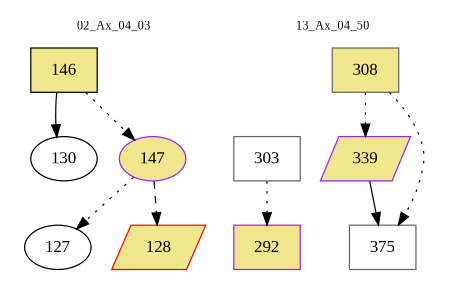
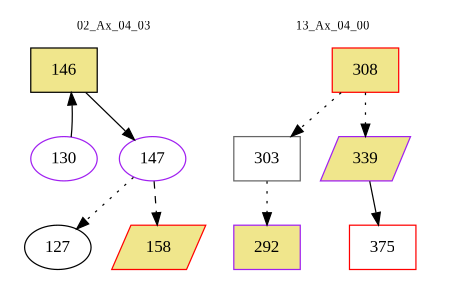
(333, 26) -> (333, 26)
(365, 70) -> (365, 70)
(56, 109) -> (72, 121)
(106, 112) -> (106, 112)
(423, 150) -> (321, 110)
(64, 159) -> (64, 159)
(153, 159) -> (153, 159)
(159, 247) -> (159, 247)
(383, 247) -> (383, 247)
